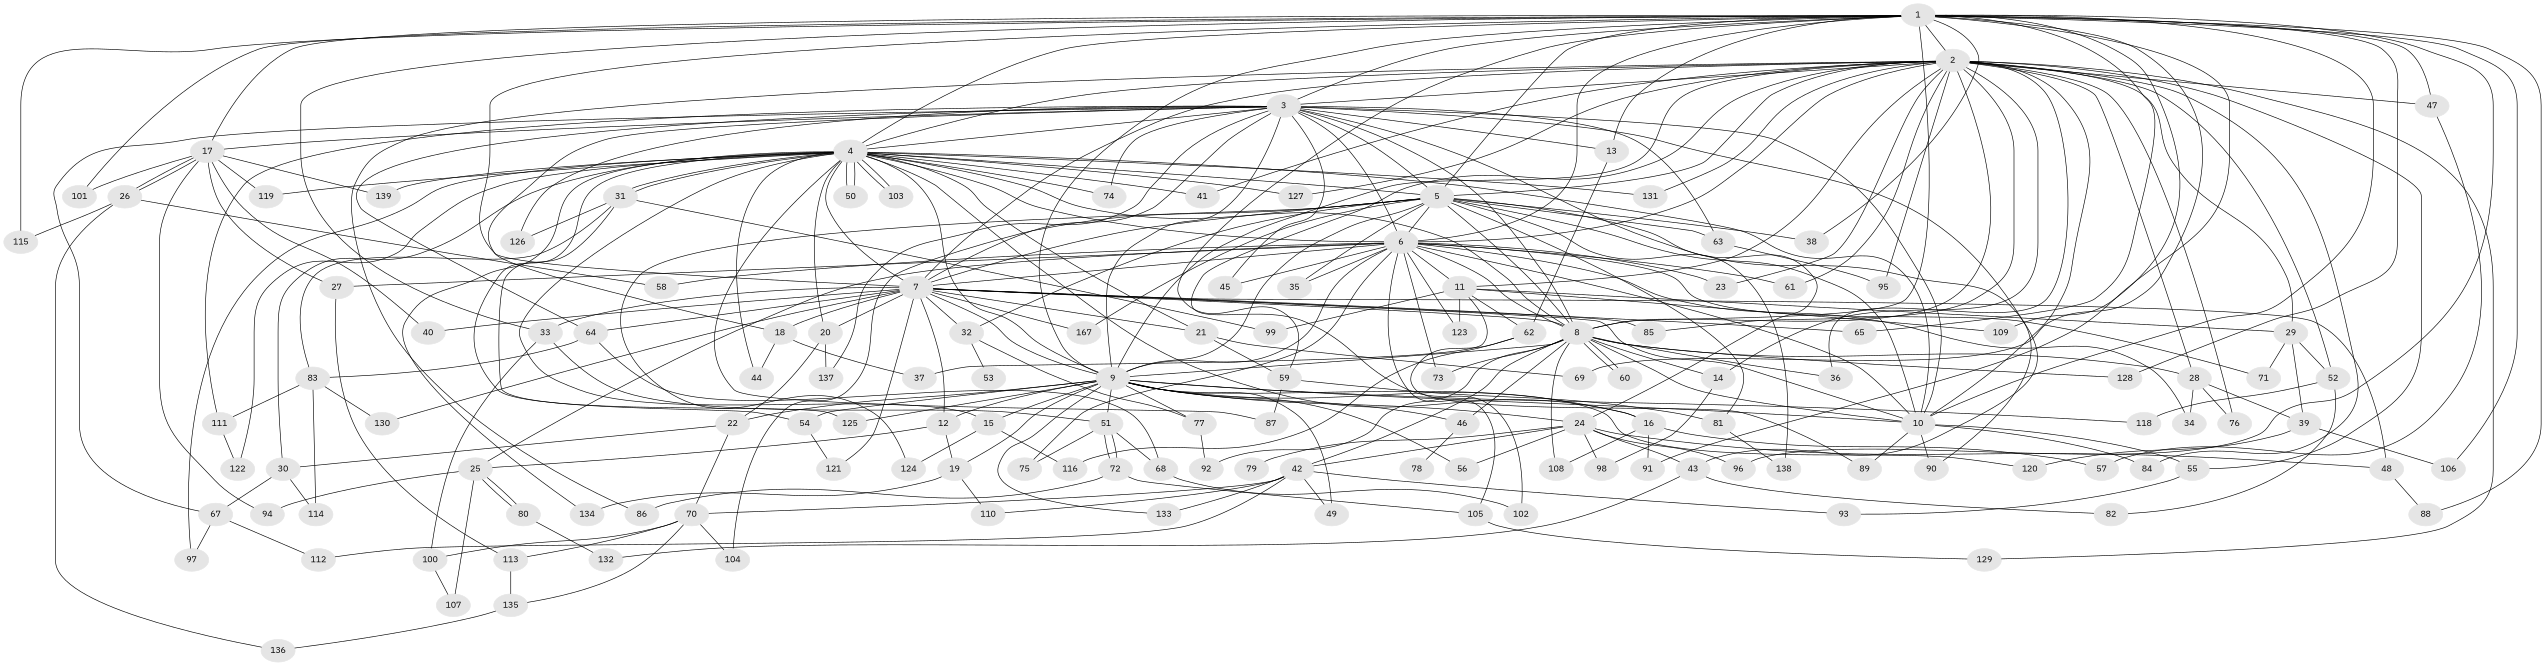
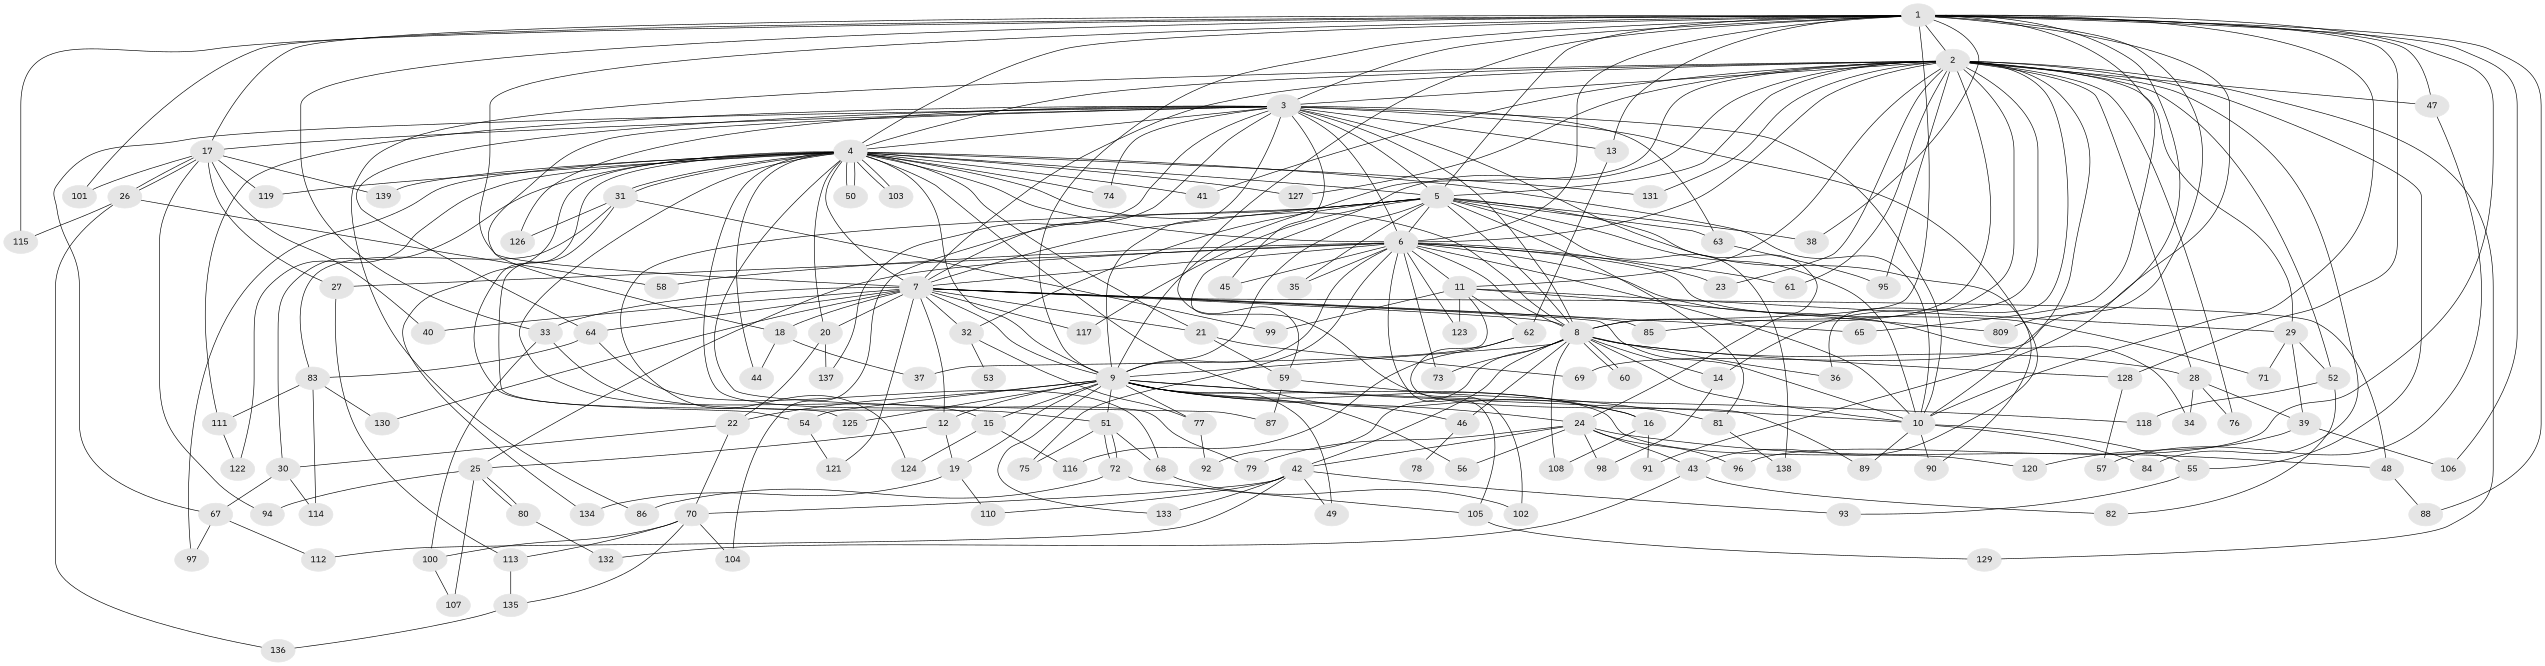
(1084, 333) -> (1084, 333)
(2001, 333) -> (2001, 333)
none -> (724, 392)
(1812, 446) -> (2113, 425)
